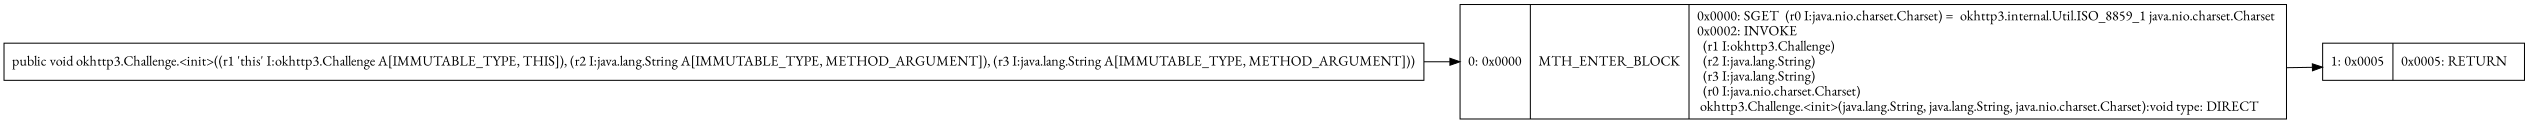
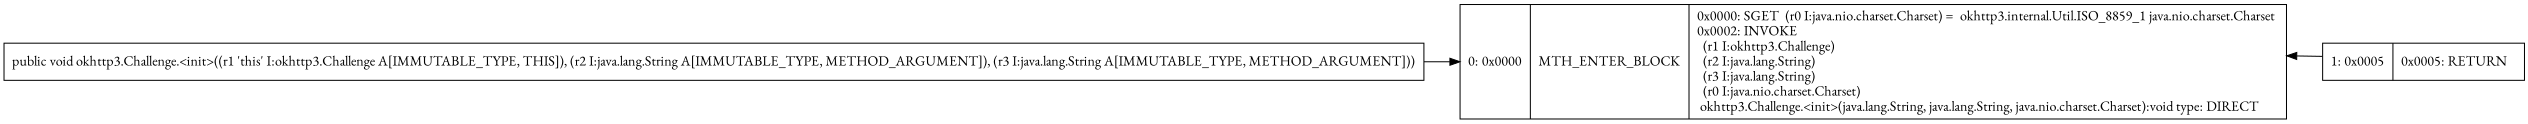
(2299, 68) -> (2310, 56)
